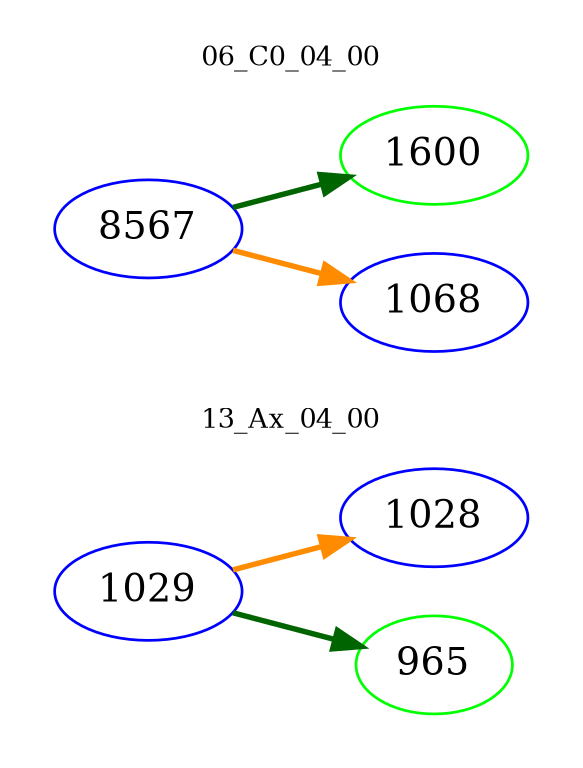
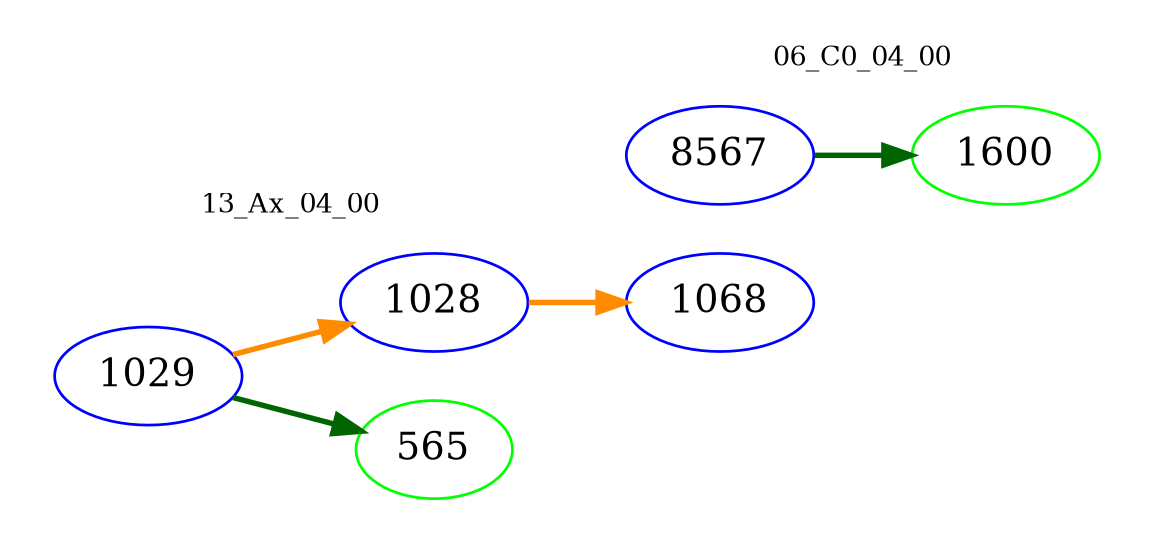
(278, 262) -> (567, 302)
(434, 665) -> (434, 450)
